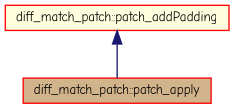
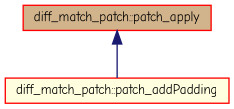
(117, 61) -> (117, 61)
